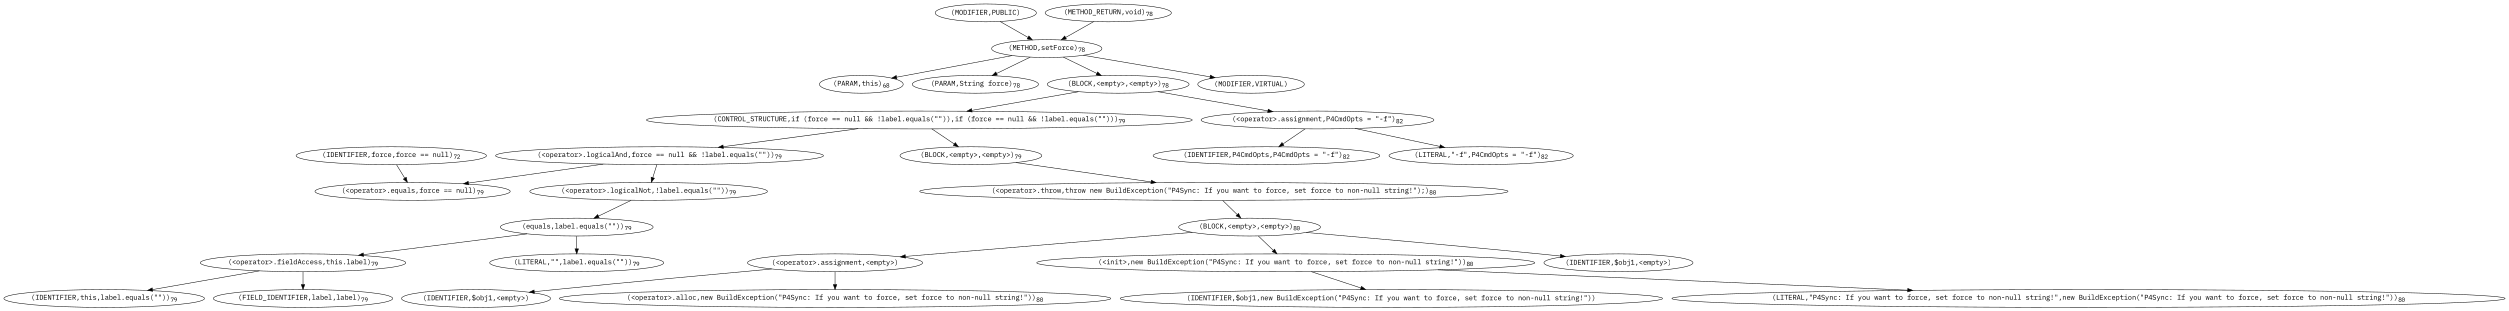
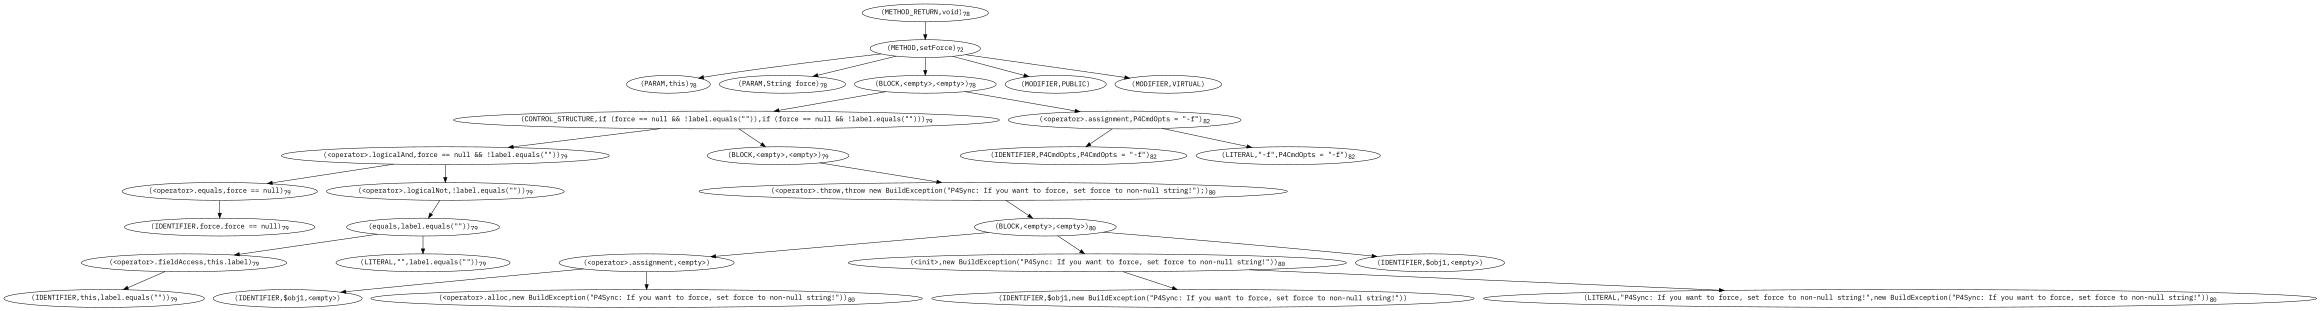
(1014, 29) -> (988, 66)
(1082, 48) -> (960, 48)
(886, 84) -> (693, 84)
(457, 155) -> (285, 226)
(401, 171) -> (220, 207)
(303, 298) -> none
